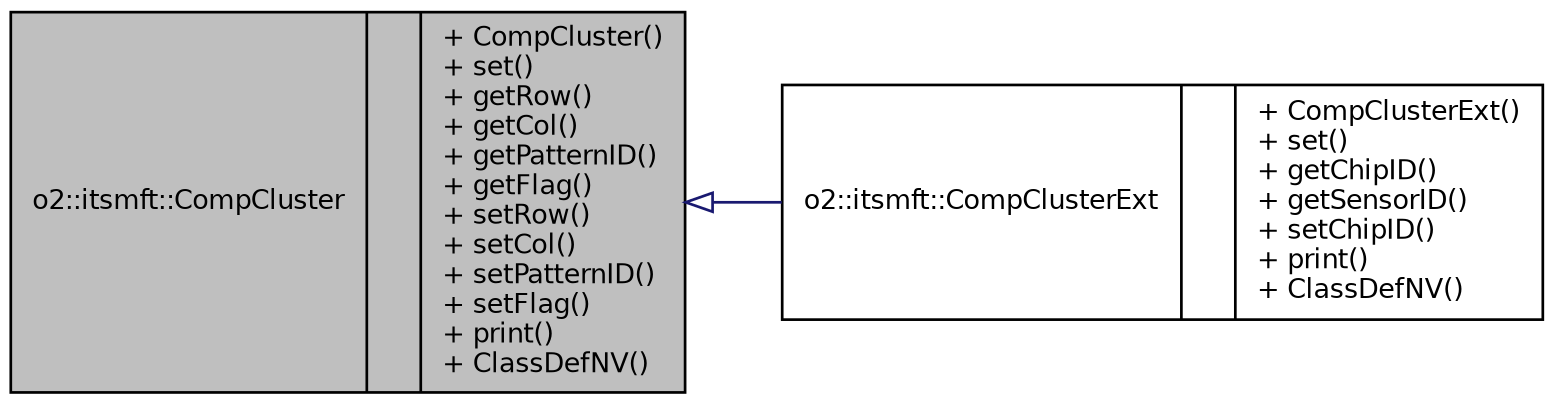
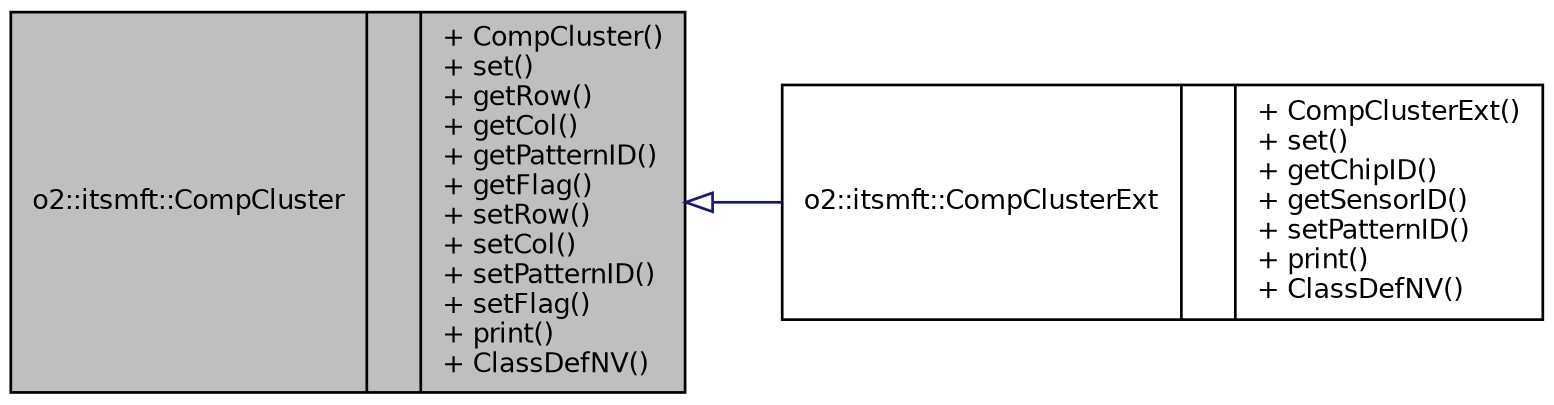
(1347, 231) -> (1363, 231)
